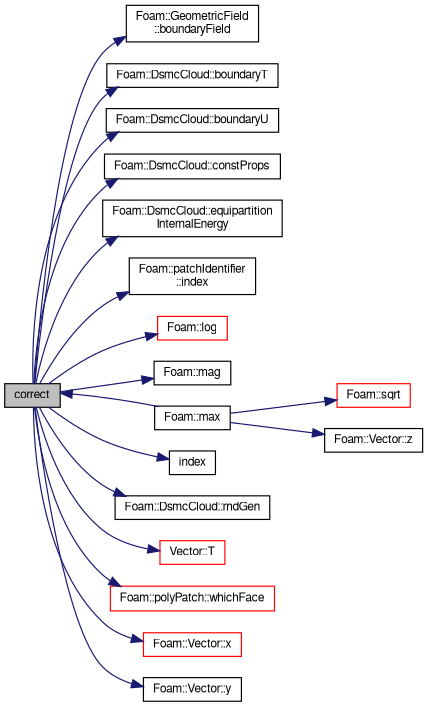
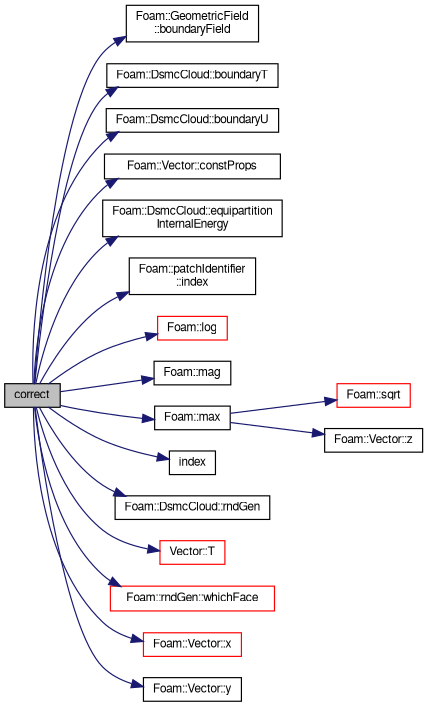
(192, 166) -> (192, 166)
(115, 399) -> (101, 413)
(192, 599) -> (192, 599)
